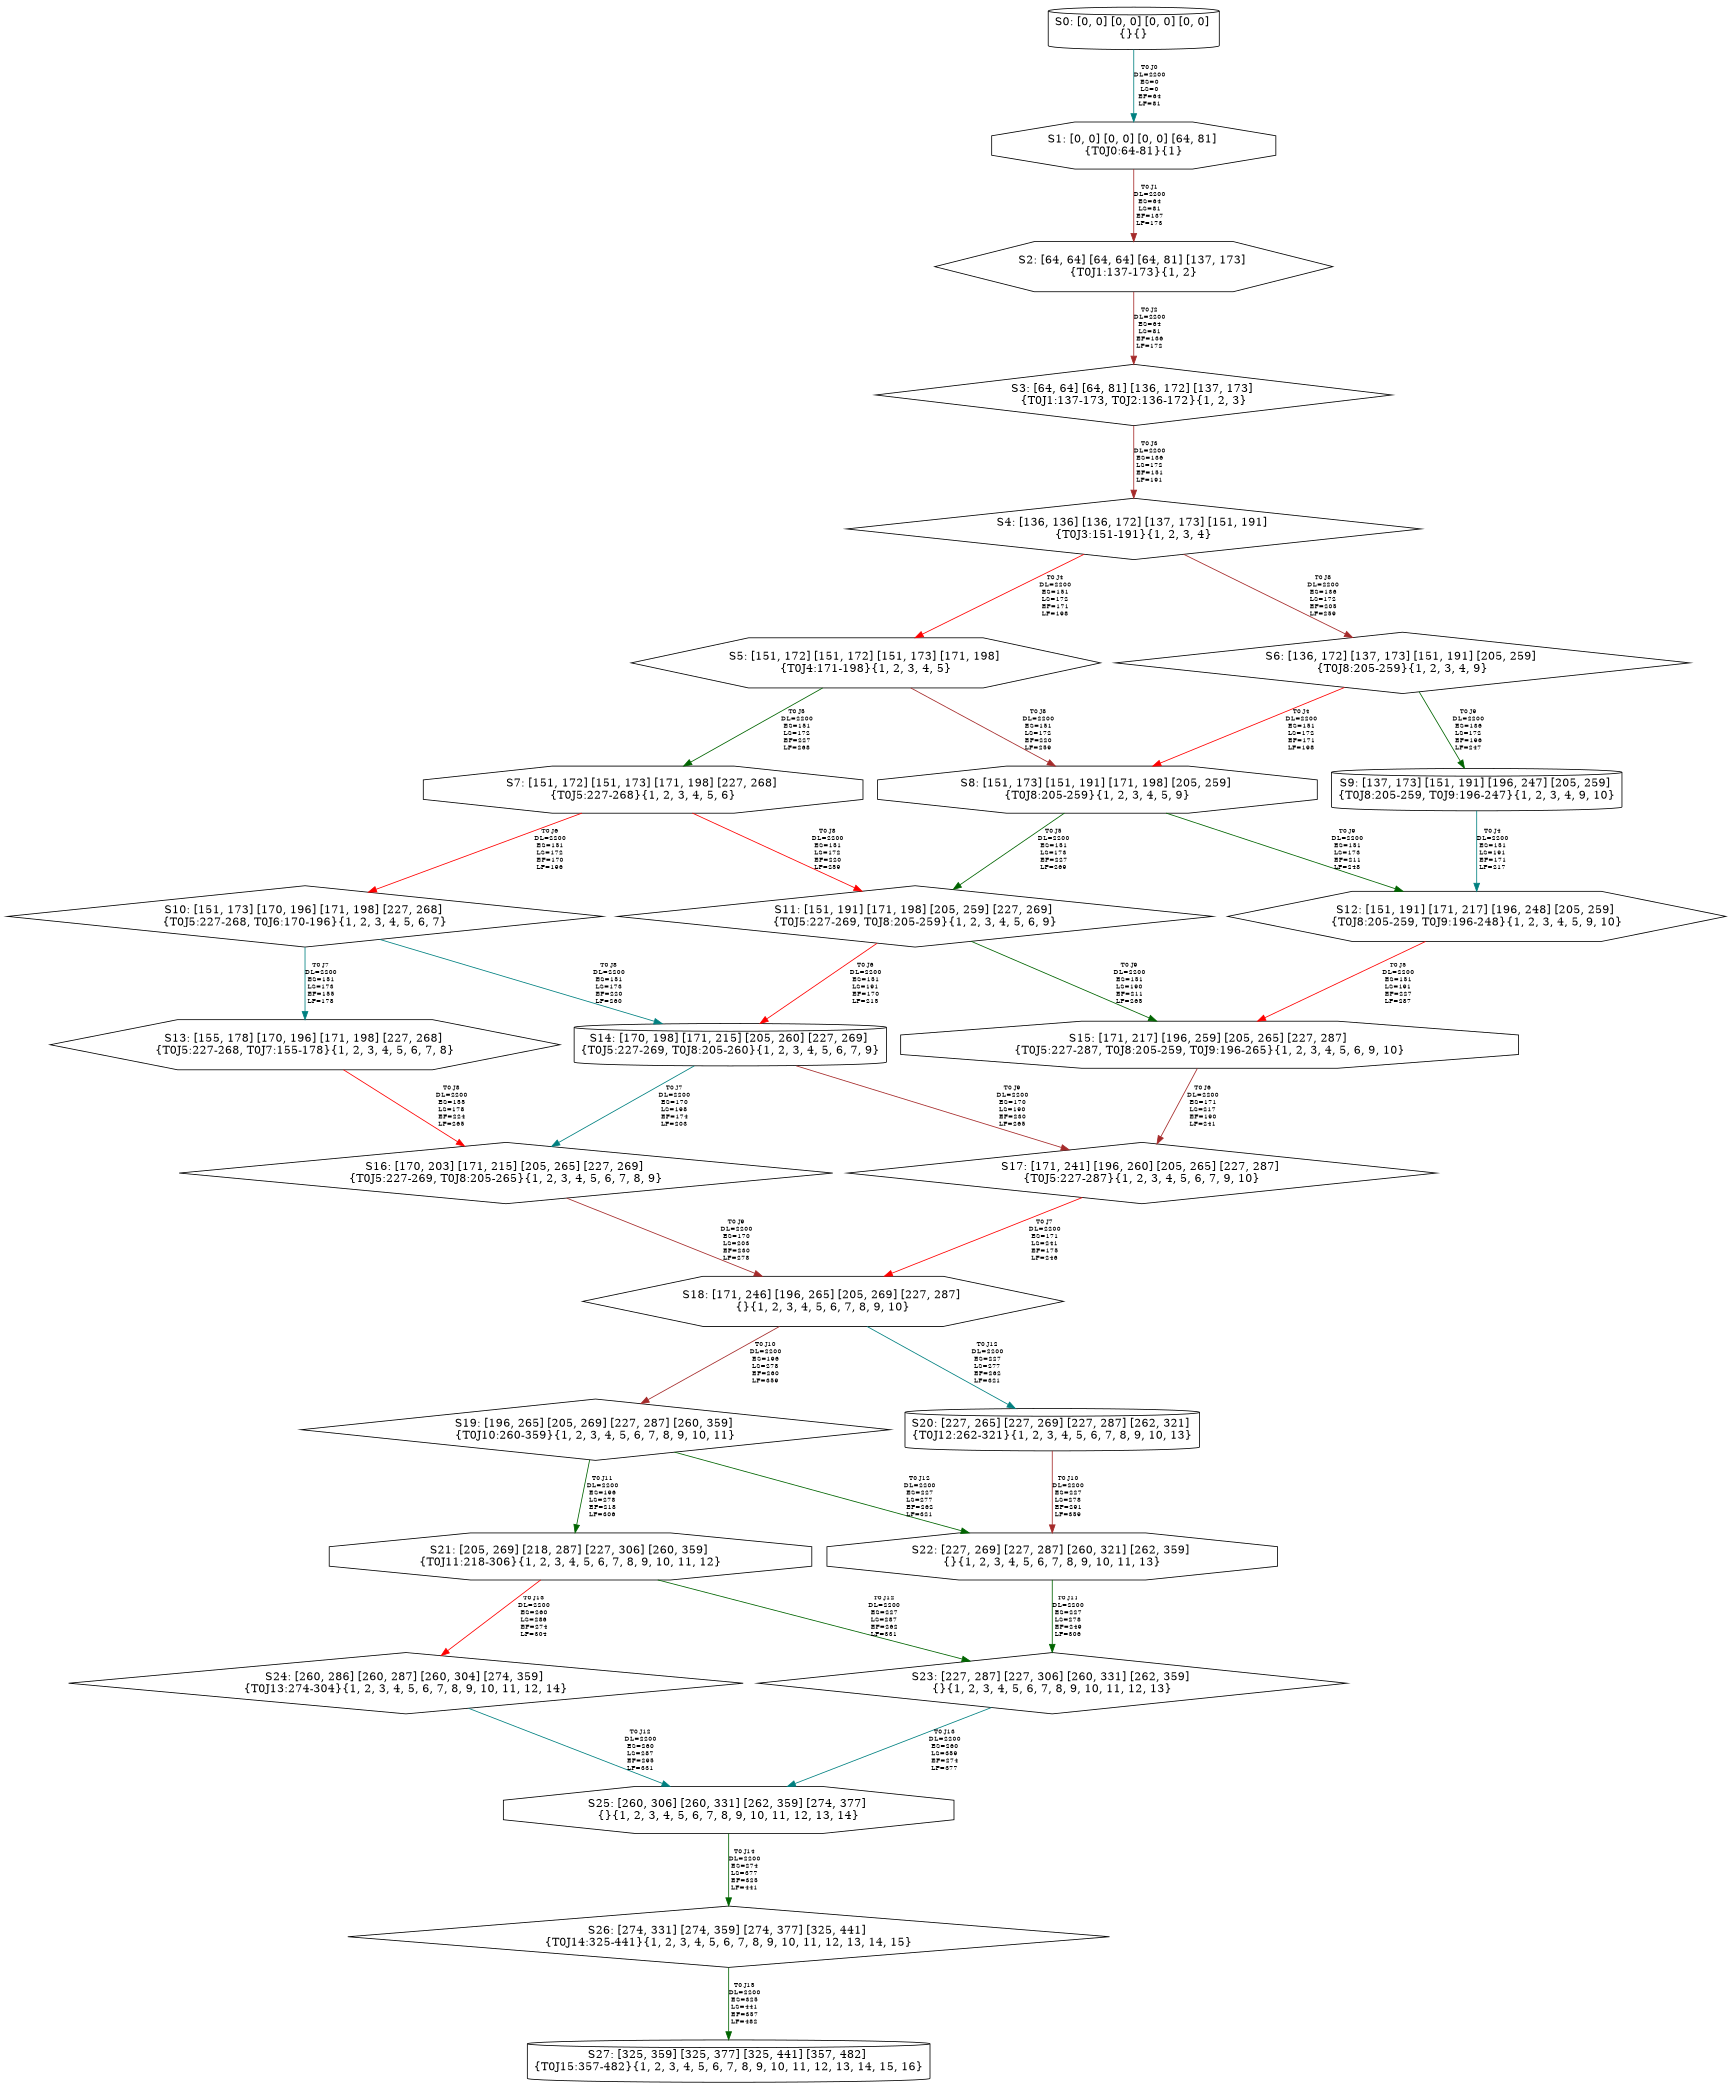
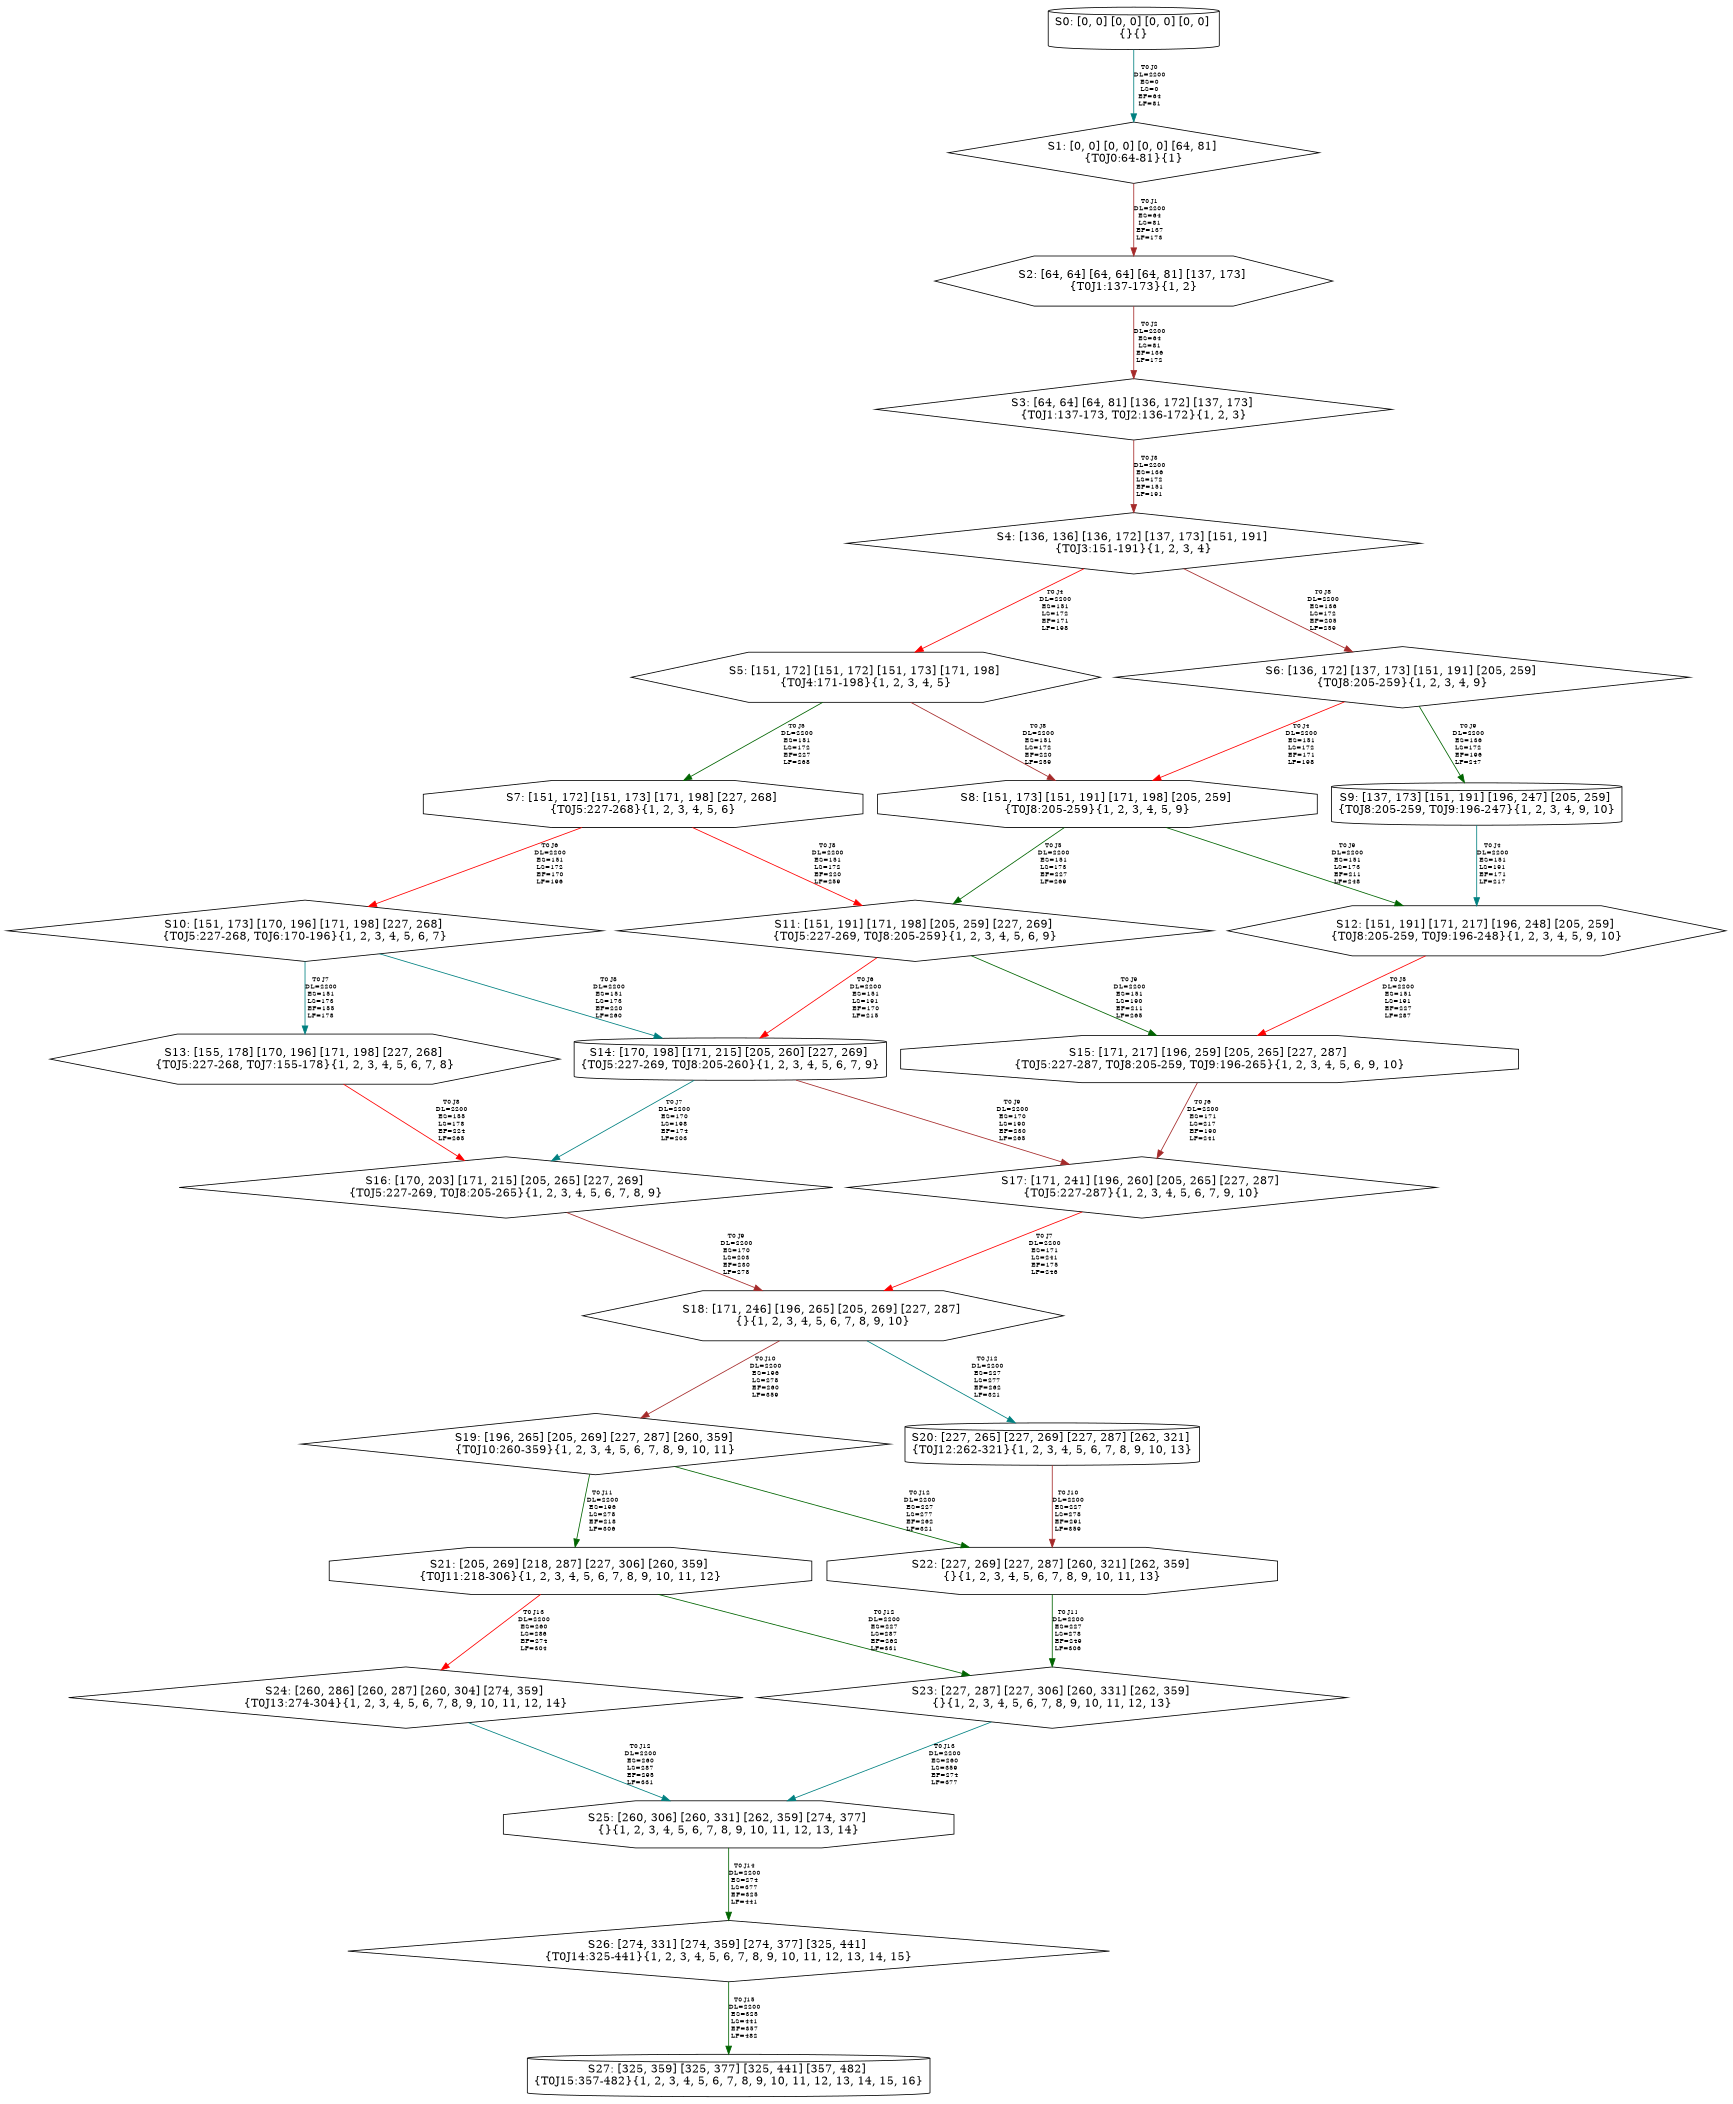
(1134, 145) -> (1134, 153)
